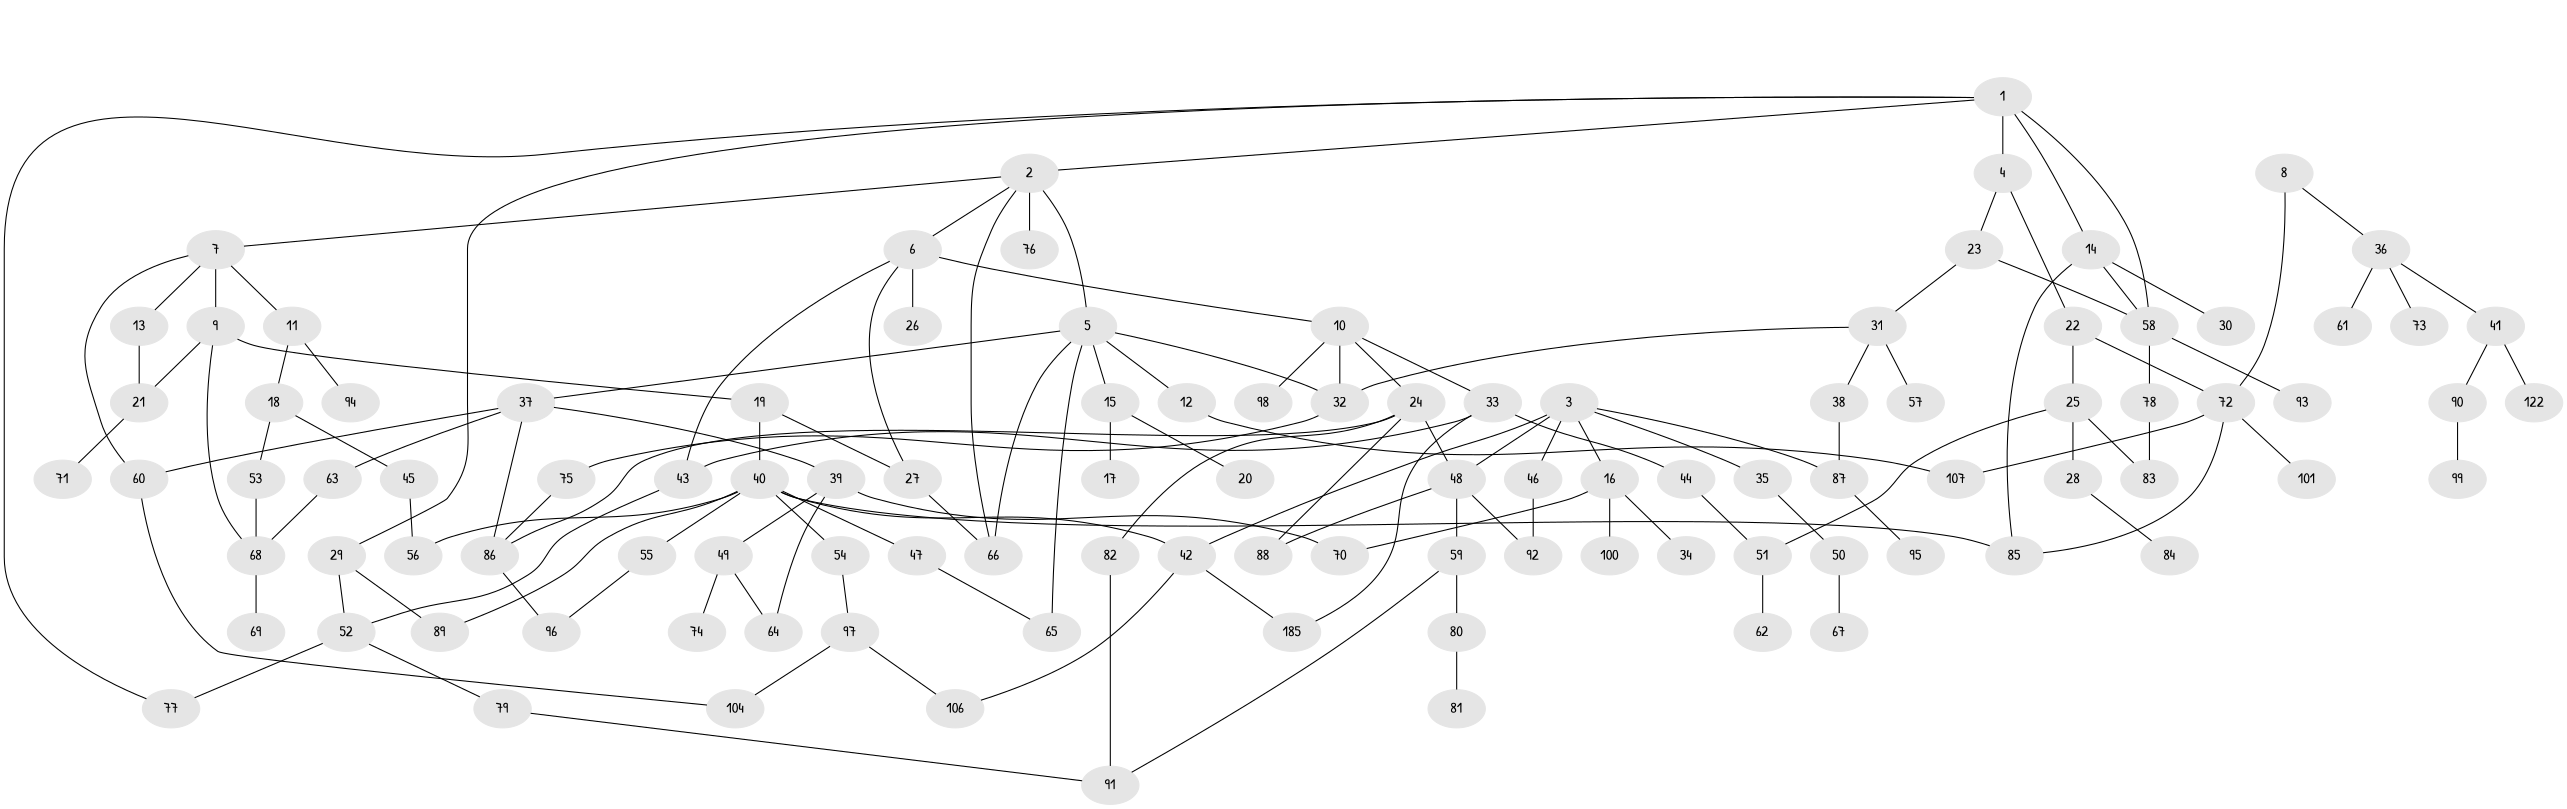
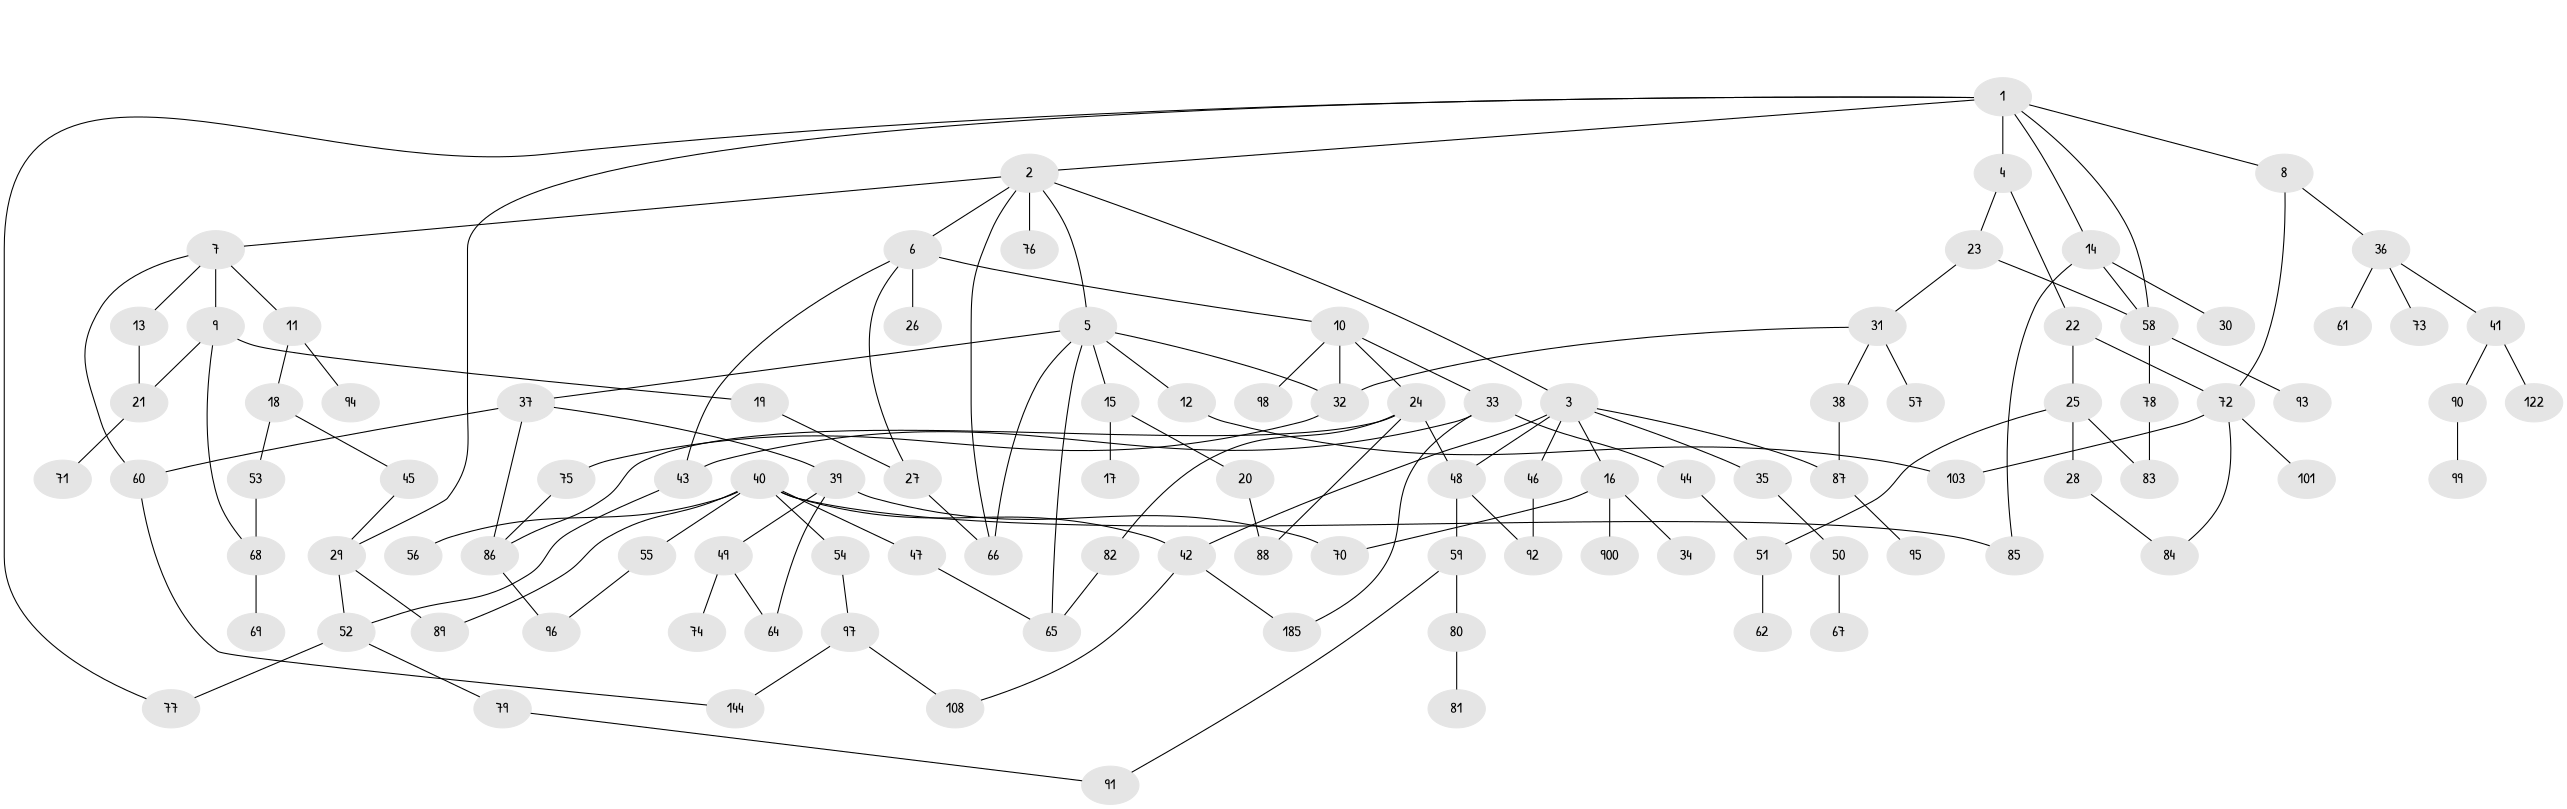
none -> (2144, 135)
none -> (1305, 277)
(760, 441) -> none
(333, 479) -> none
(1956, 479) -> (1956, 479)
(411, 511) -> (373, 518)
(1358, 515) -> (1254, 516)
(2159, 519) -> (2226, 488)
(1610, 556) -> (1610, 556)
(1110, 670) -> (1081, 594)
(735, 709) -> (735, 709)
(955, 709) -> (955, 709)
